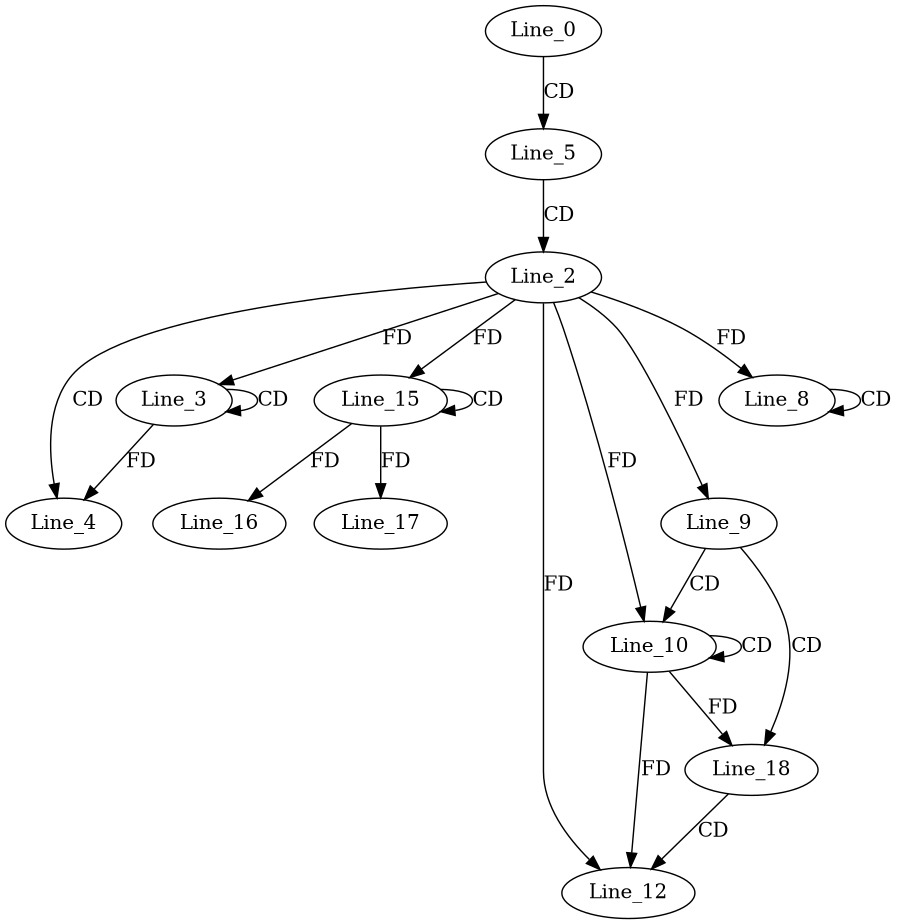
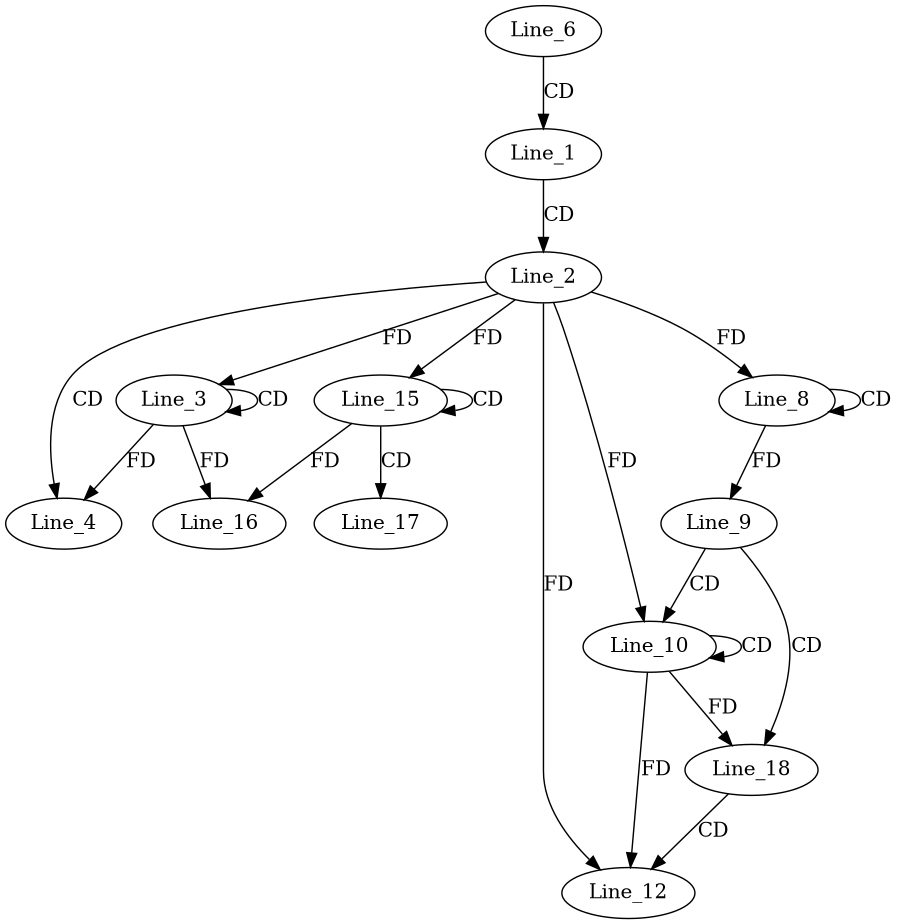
(543, 31) -> (543, 31)
(543, 154) -> (543, 154)
(652, 383) -> (751, 455)
none -> (194, 455)
(396, 462) -> (396, 462)
